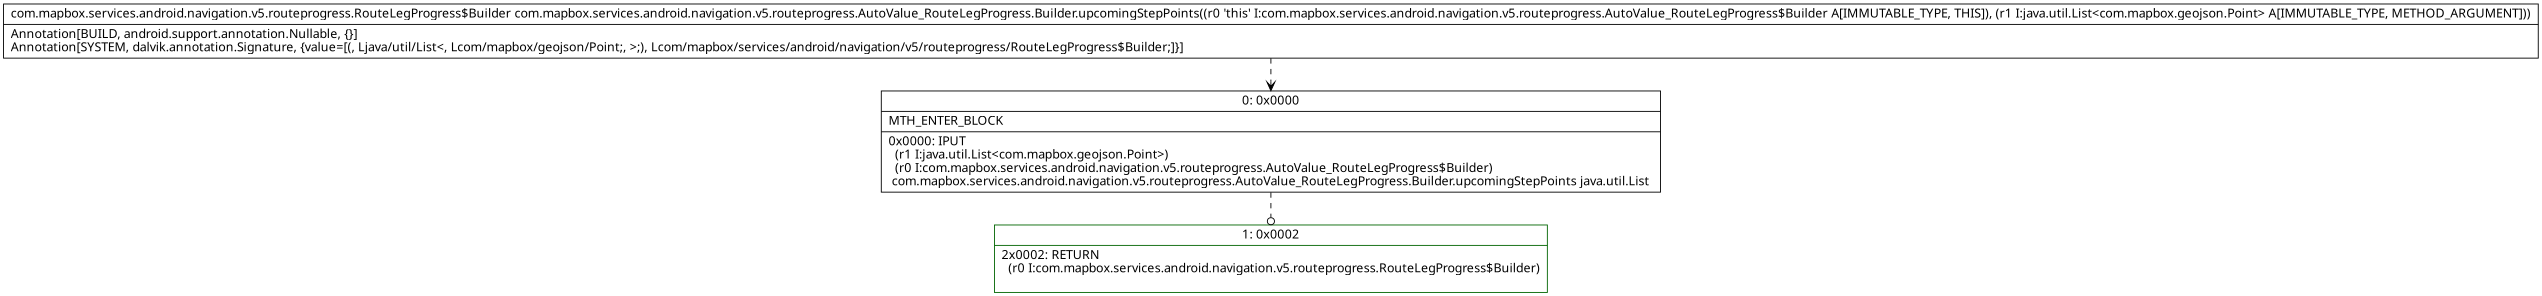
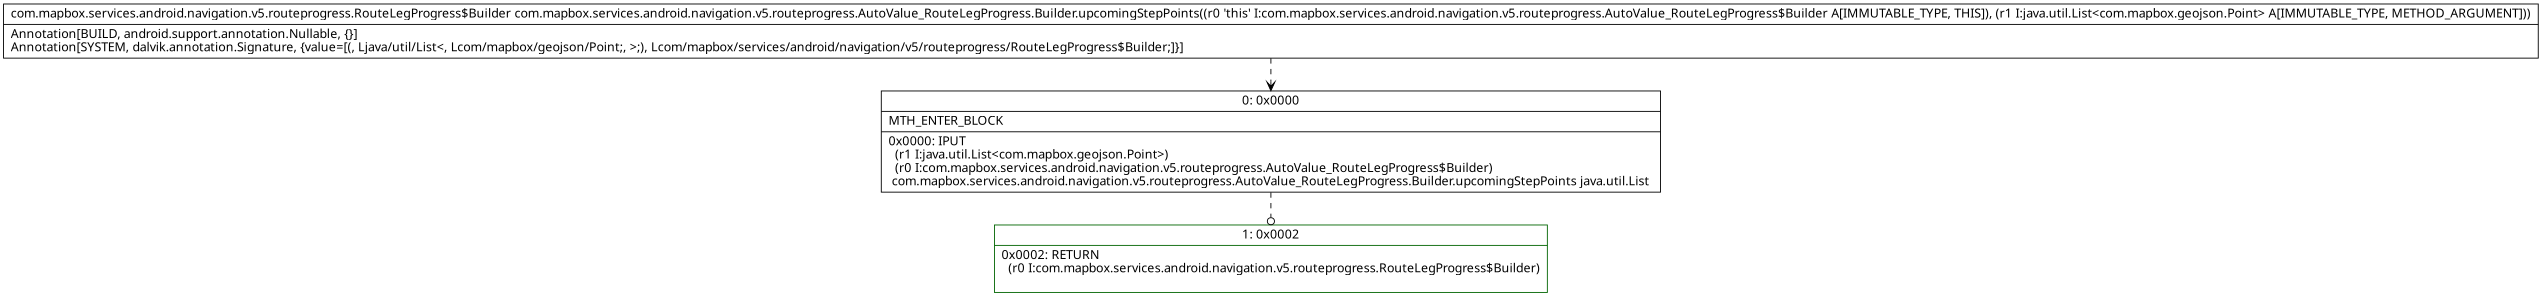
(1054, 255) -> (1054, 255)
